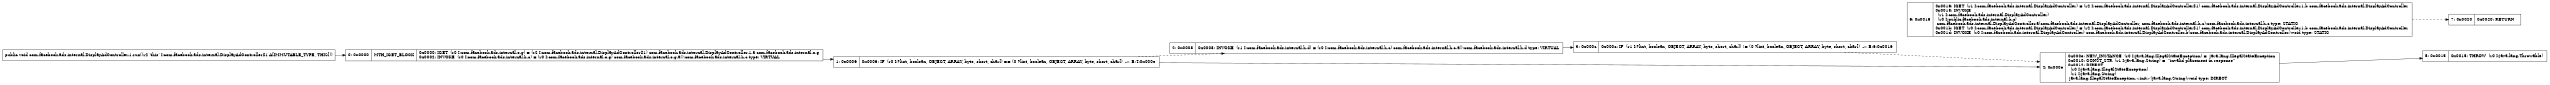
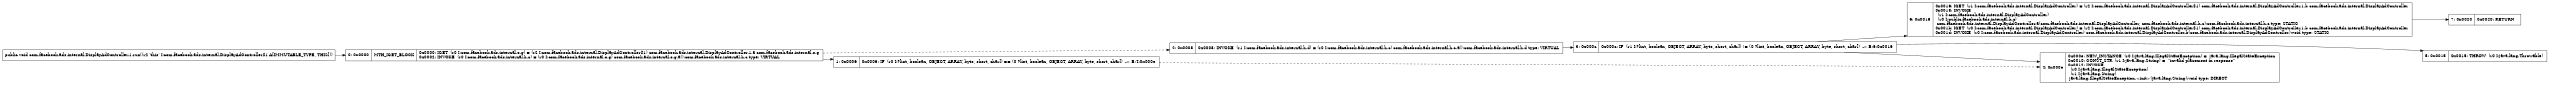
(2429, 20) -> (2429, 20)
none -> (1861, 39)
(1180, 55) -> (995, 51)
(1941, 57) -> (1941, 57)
(2349, 61) -> (2159, 44)
(1598, 65) -> (1598, 65)
(2087, 65) -> (2087, 65)
